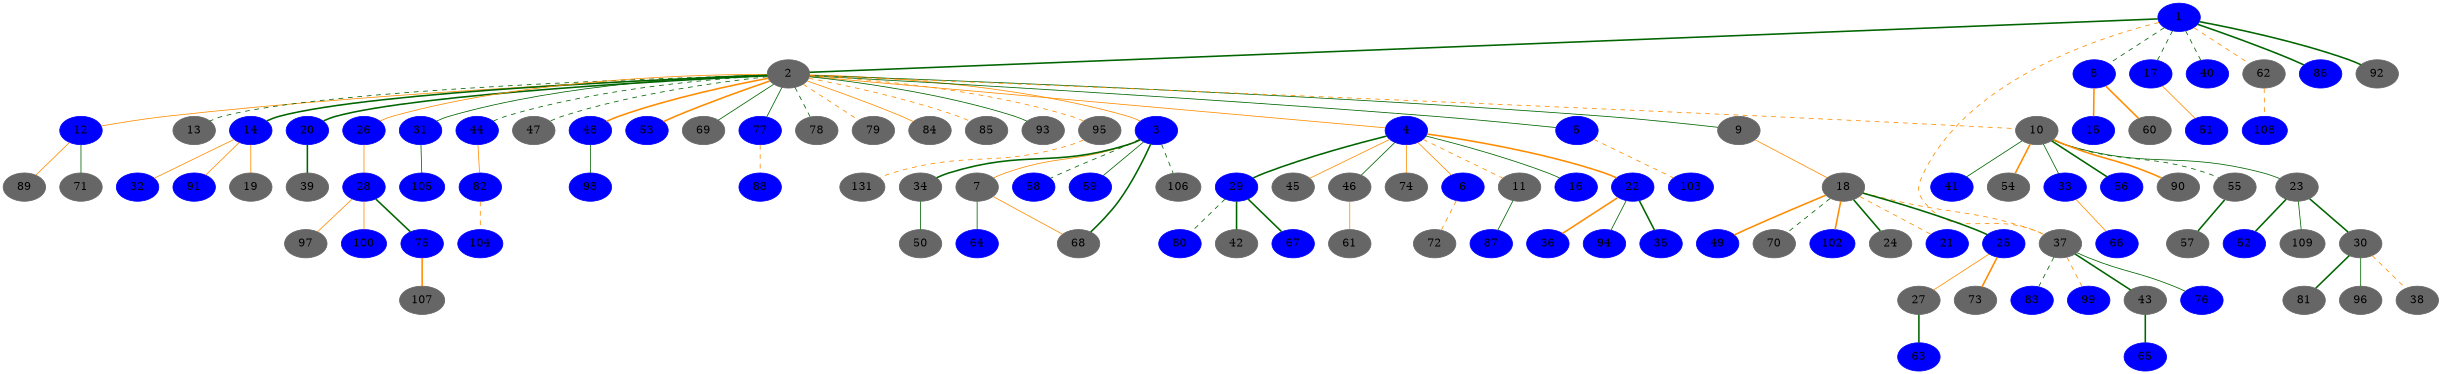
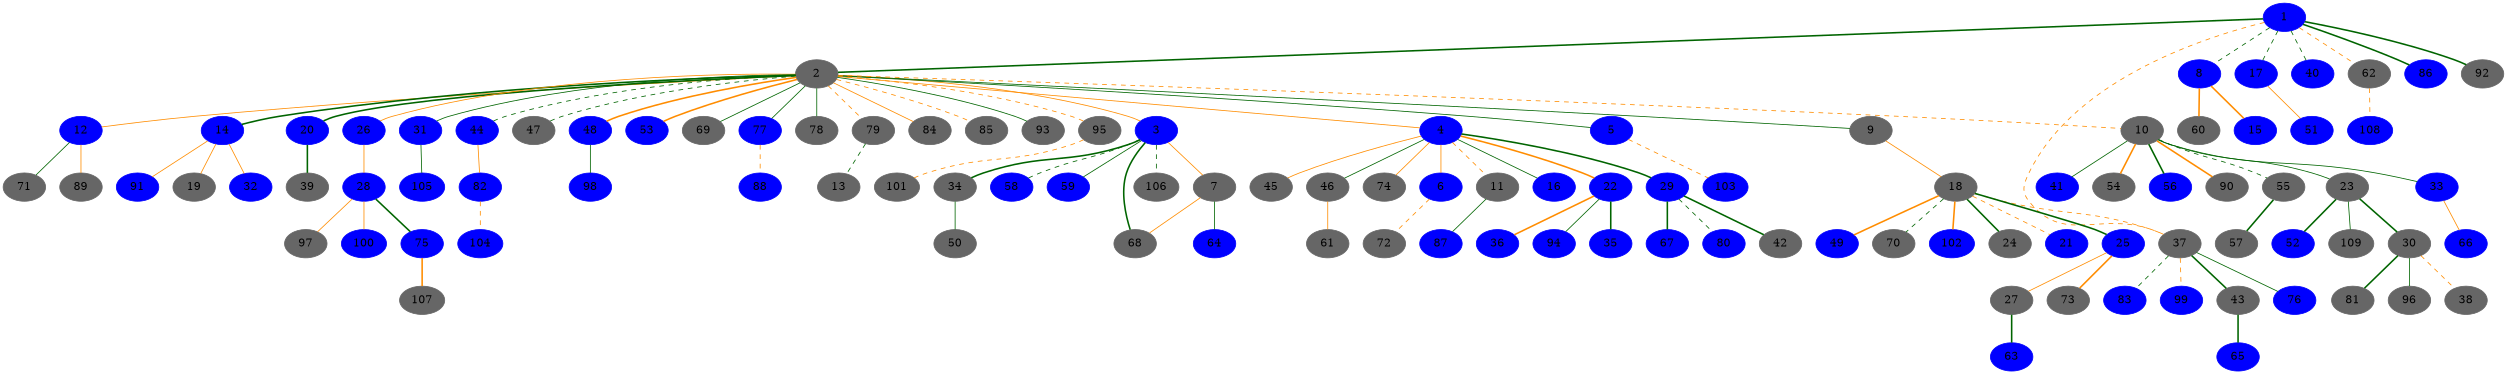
(487, 87) -> (856, 159)
(803, 102) -> (817, 102)
(862, 187) -> (897, 187)
